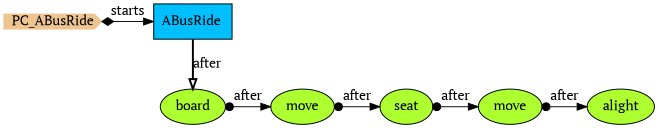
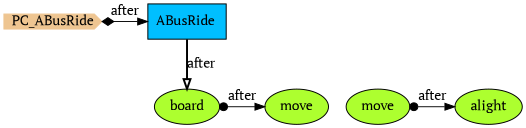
(128, 11) -> (125, 11)
(406, 107) -> none
